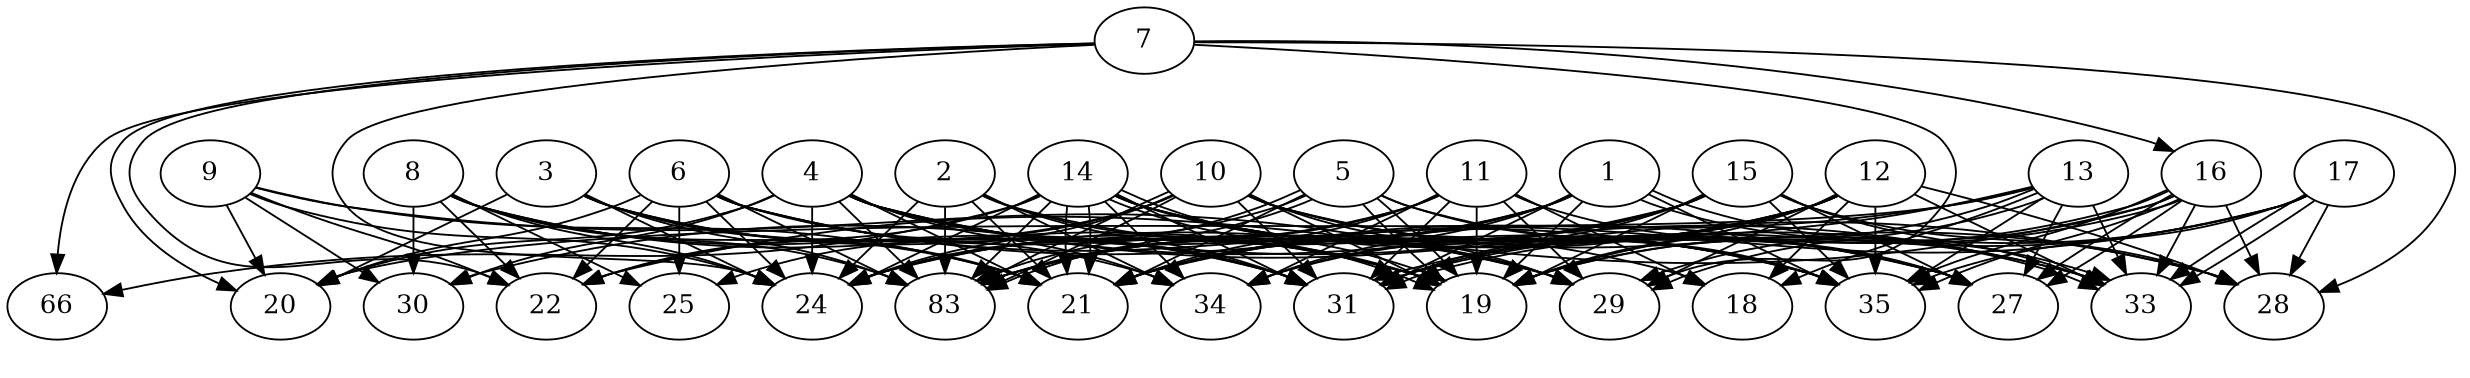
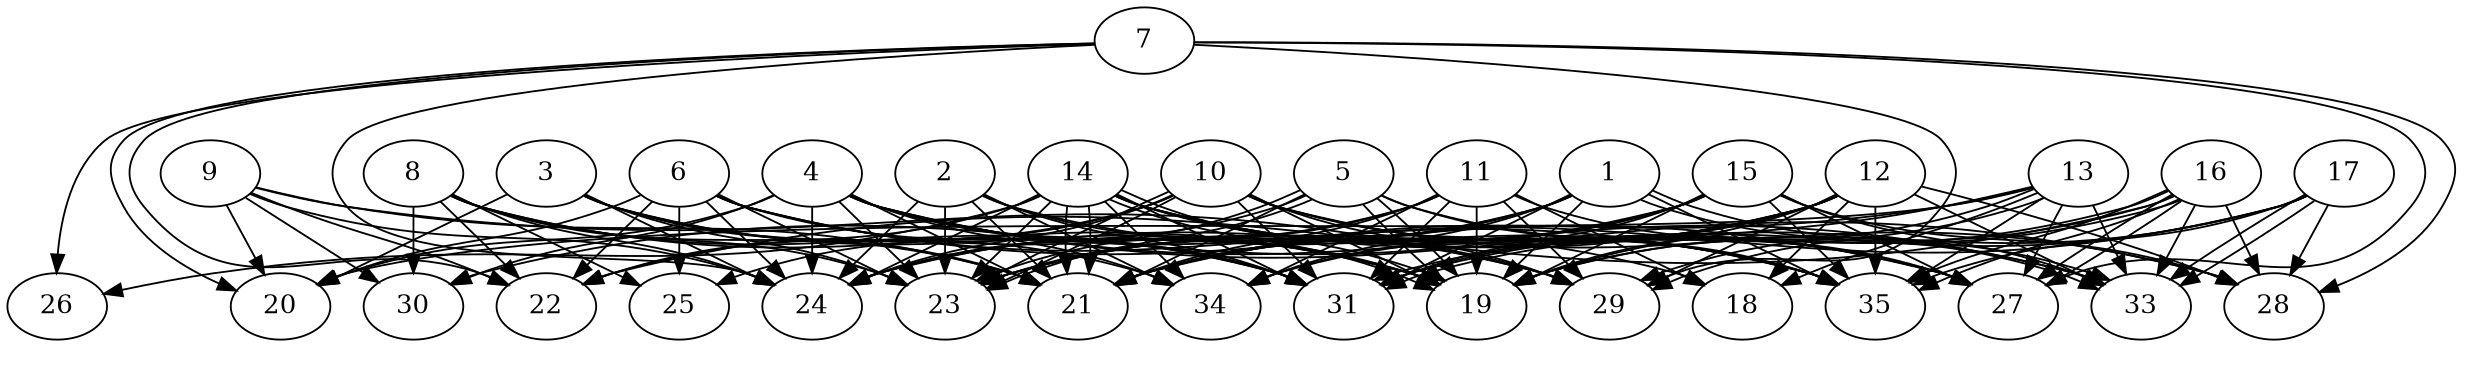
(1679, 61) -> (2396, 133)
(57, 306) -> (57, 306)
(945, 306) -> (945, 306)
